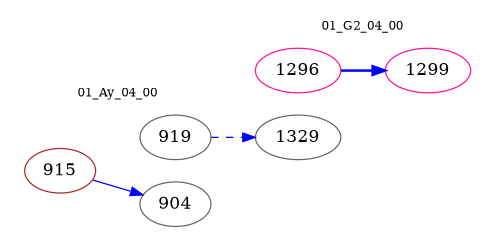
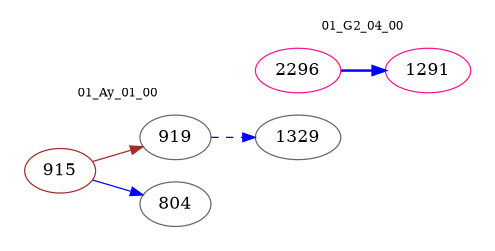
(298, 71) -> (298, 71)
(428, 71) -> (428, 71)
(118, 93) -> (118, 93)
none -> (112, 156)
(175, 204) -> (175, 204)
